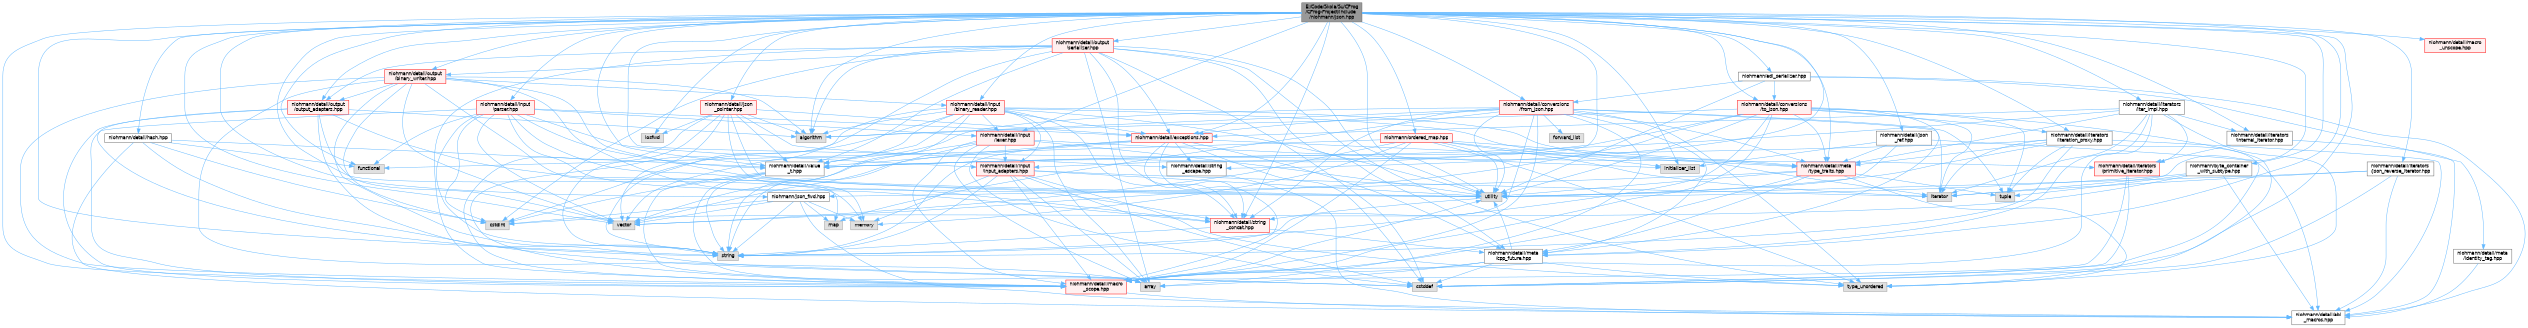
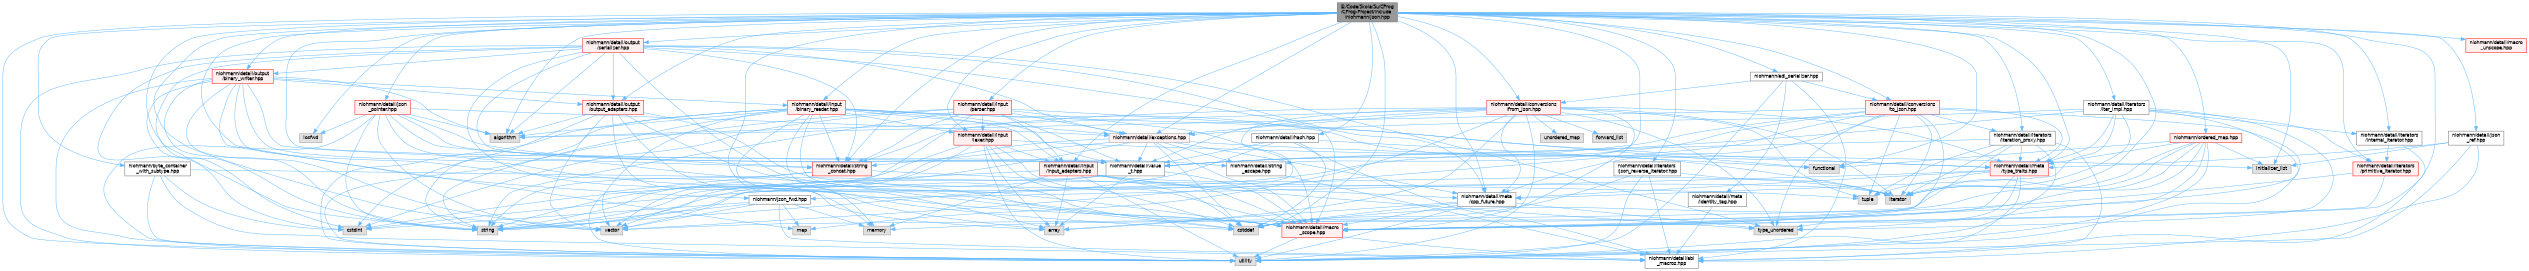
(1172, 138) -> (1149, 138)
none -> (1562, 138)
none -> (1038, 187)
none -> (988, 199)
(1383, 206) -> (671, 249)
(1524, 245) -> none
